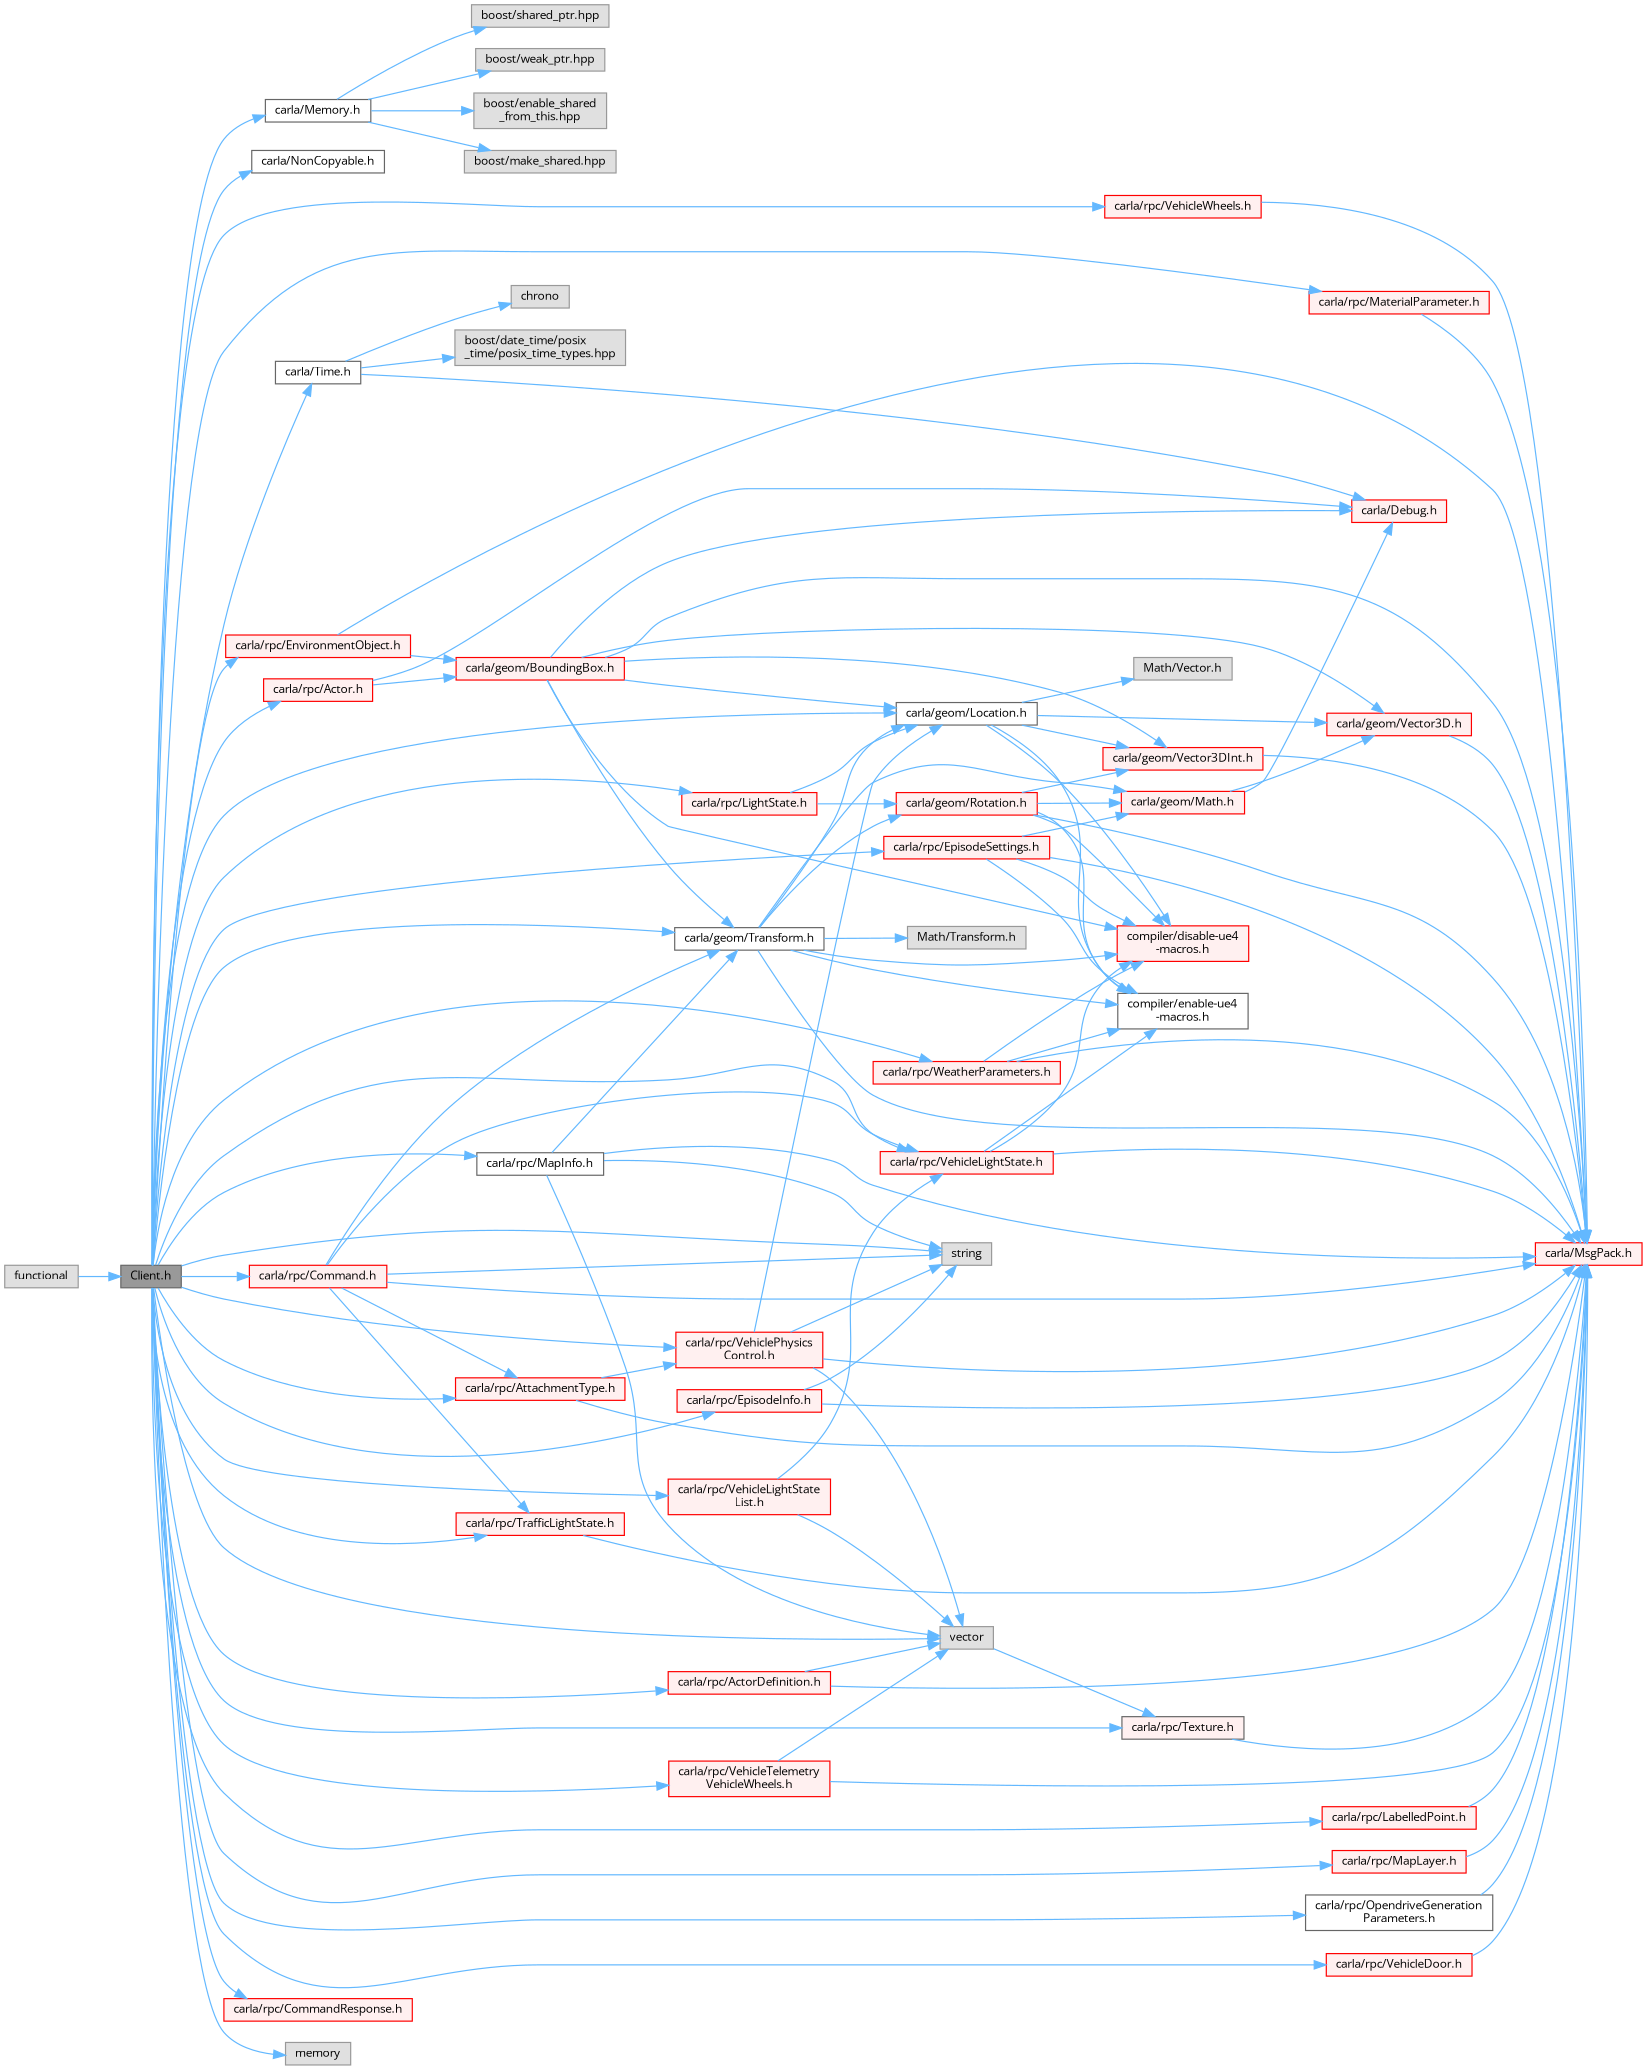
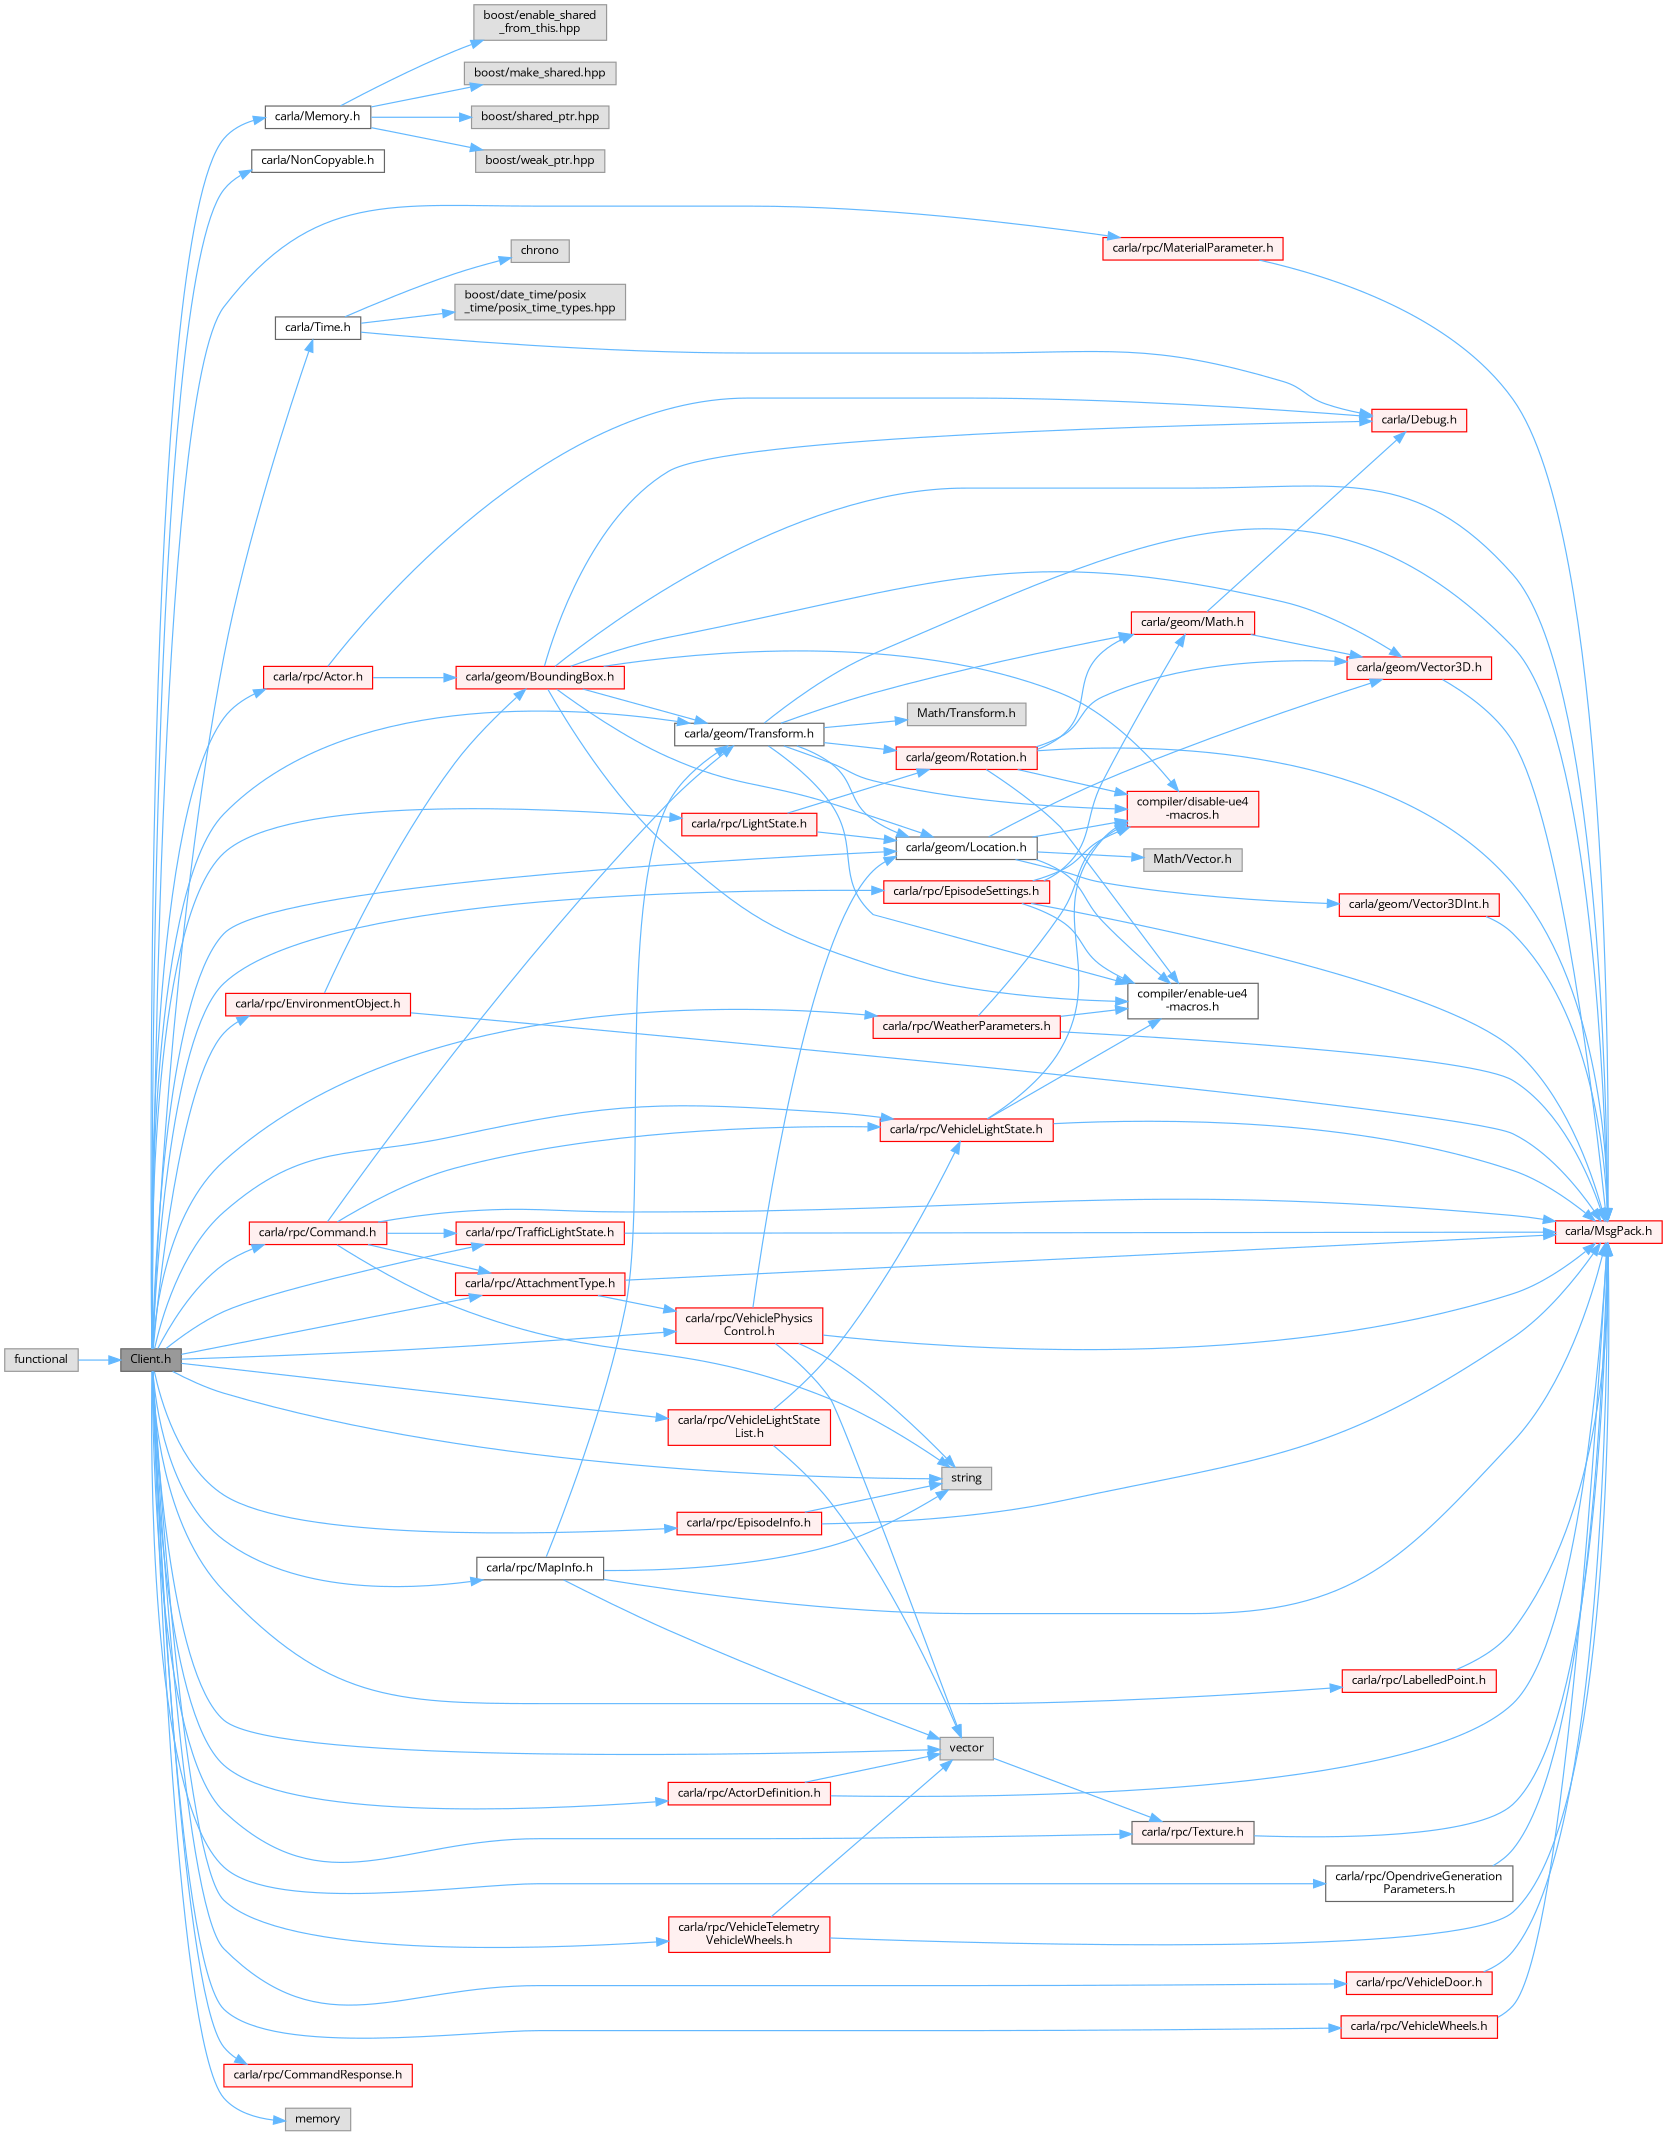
(898, 664) -> (783, 931)
(1090, 778) -> (1175, 674)
(1399, 1862) -> none
